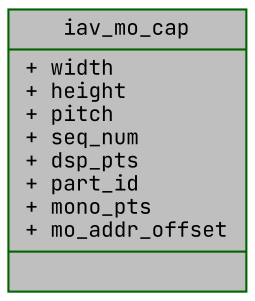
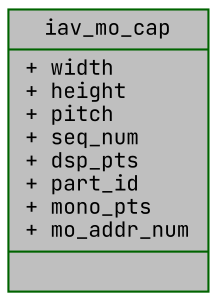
(127, 231) -> (108, 231)
